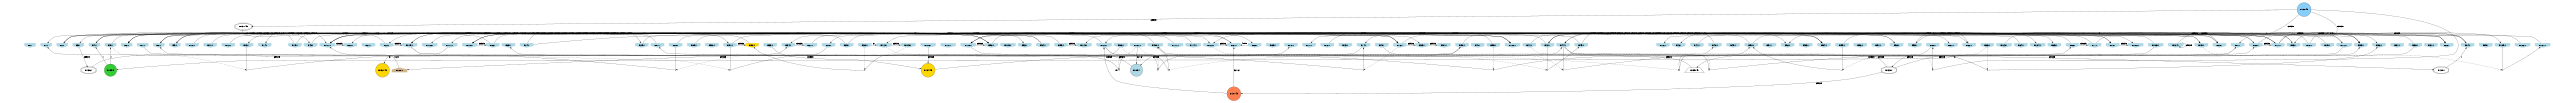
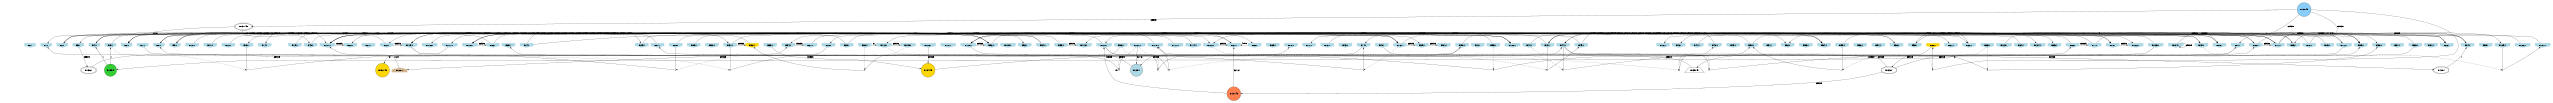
(213, 33) -> (181, 29)
(1155, 45) -> (1155, 45)
(1933, 45) -> (1933, 45)
